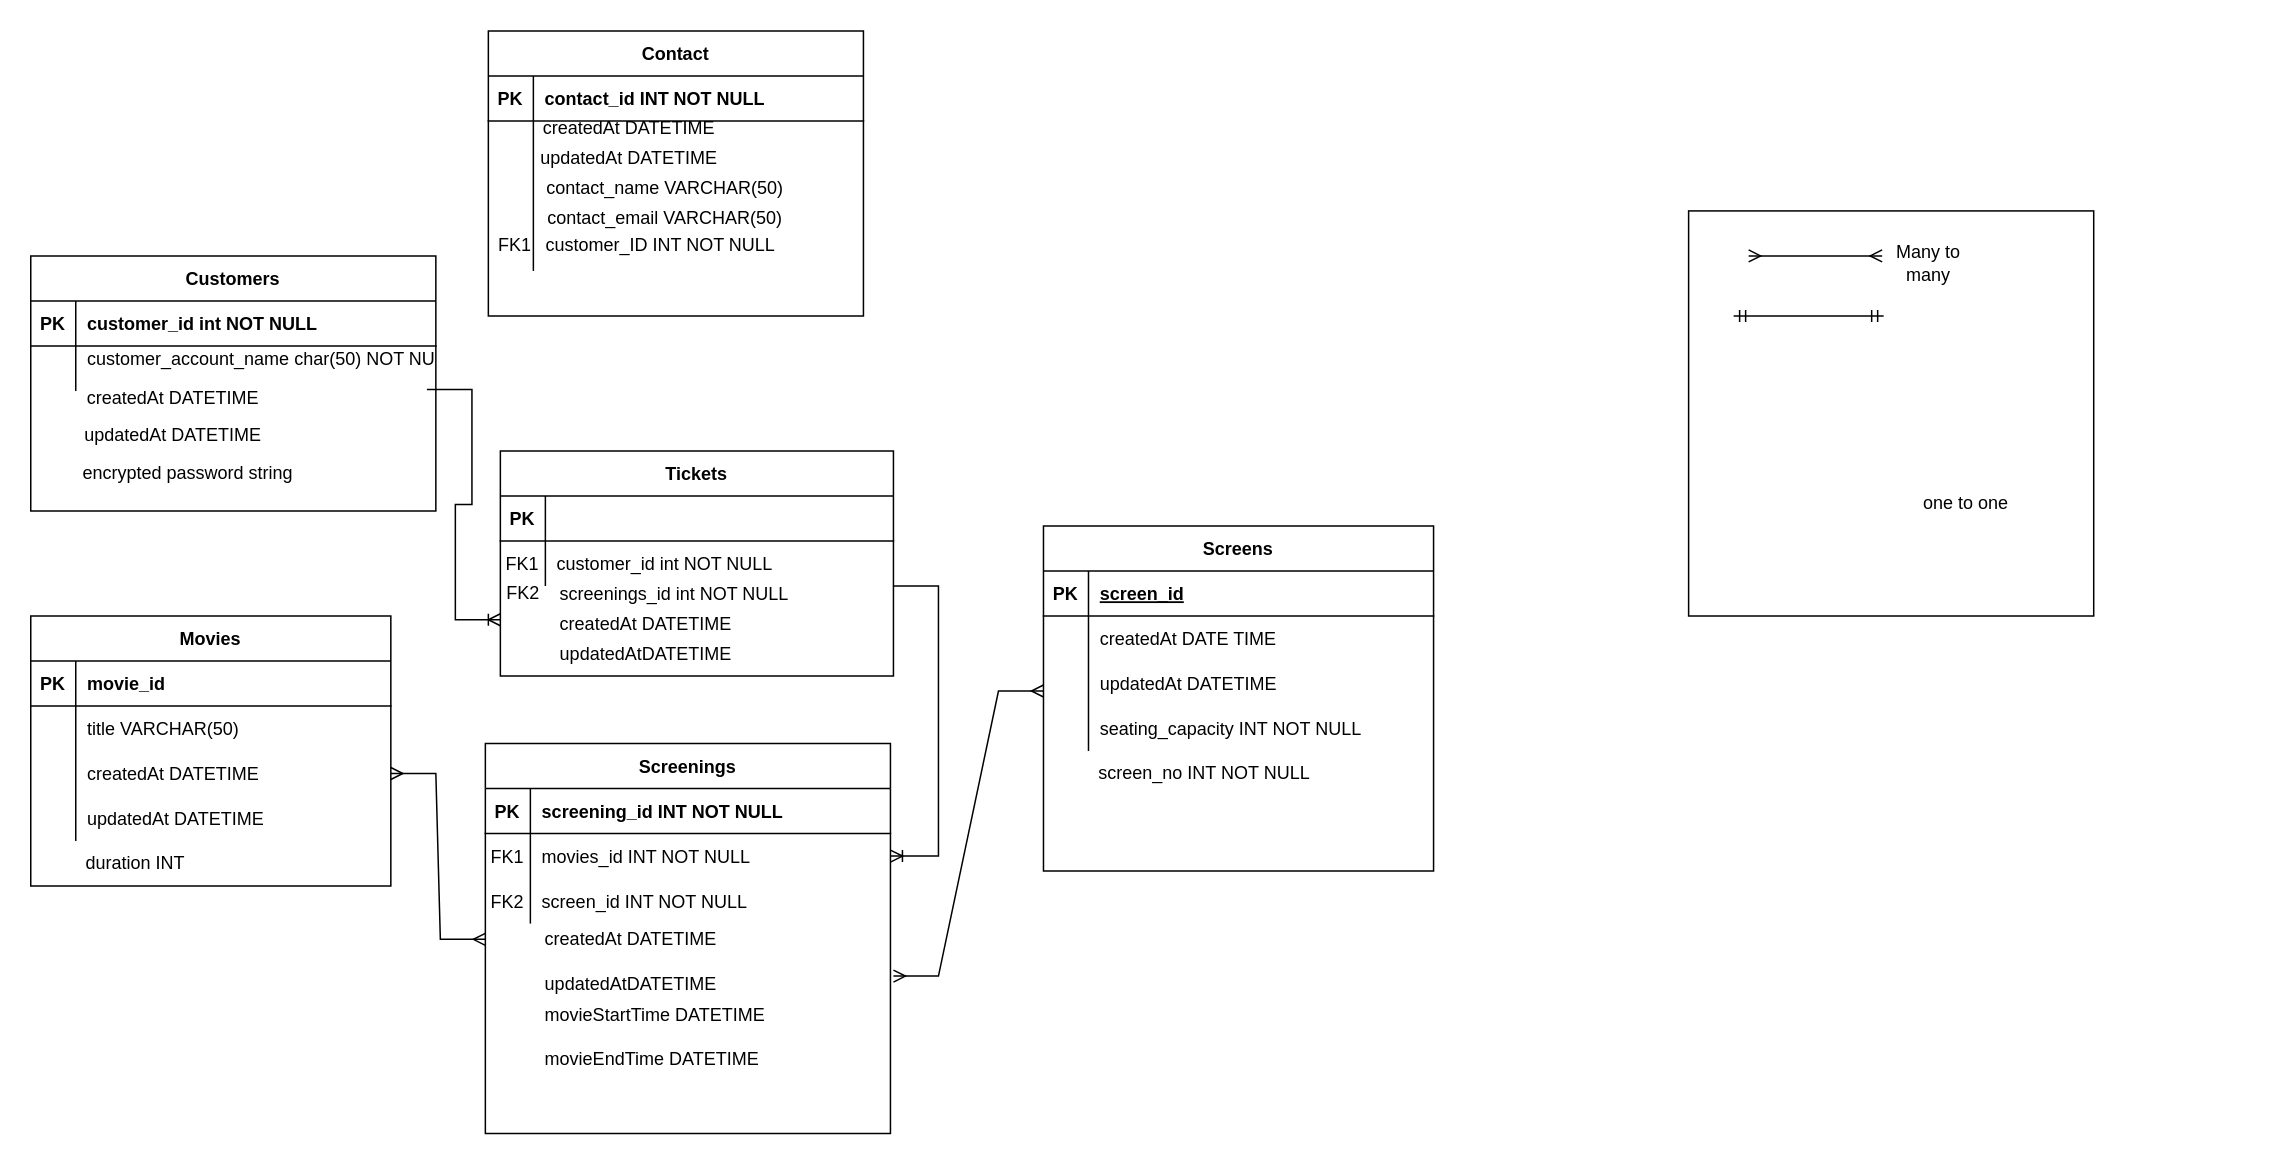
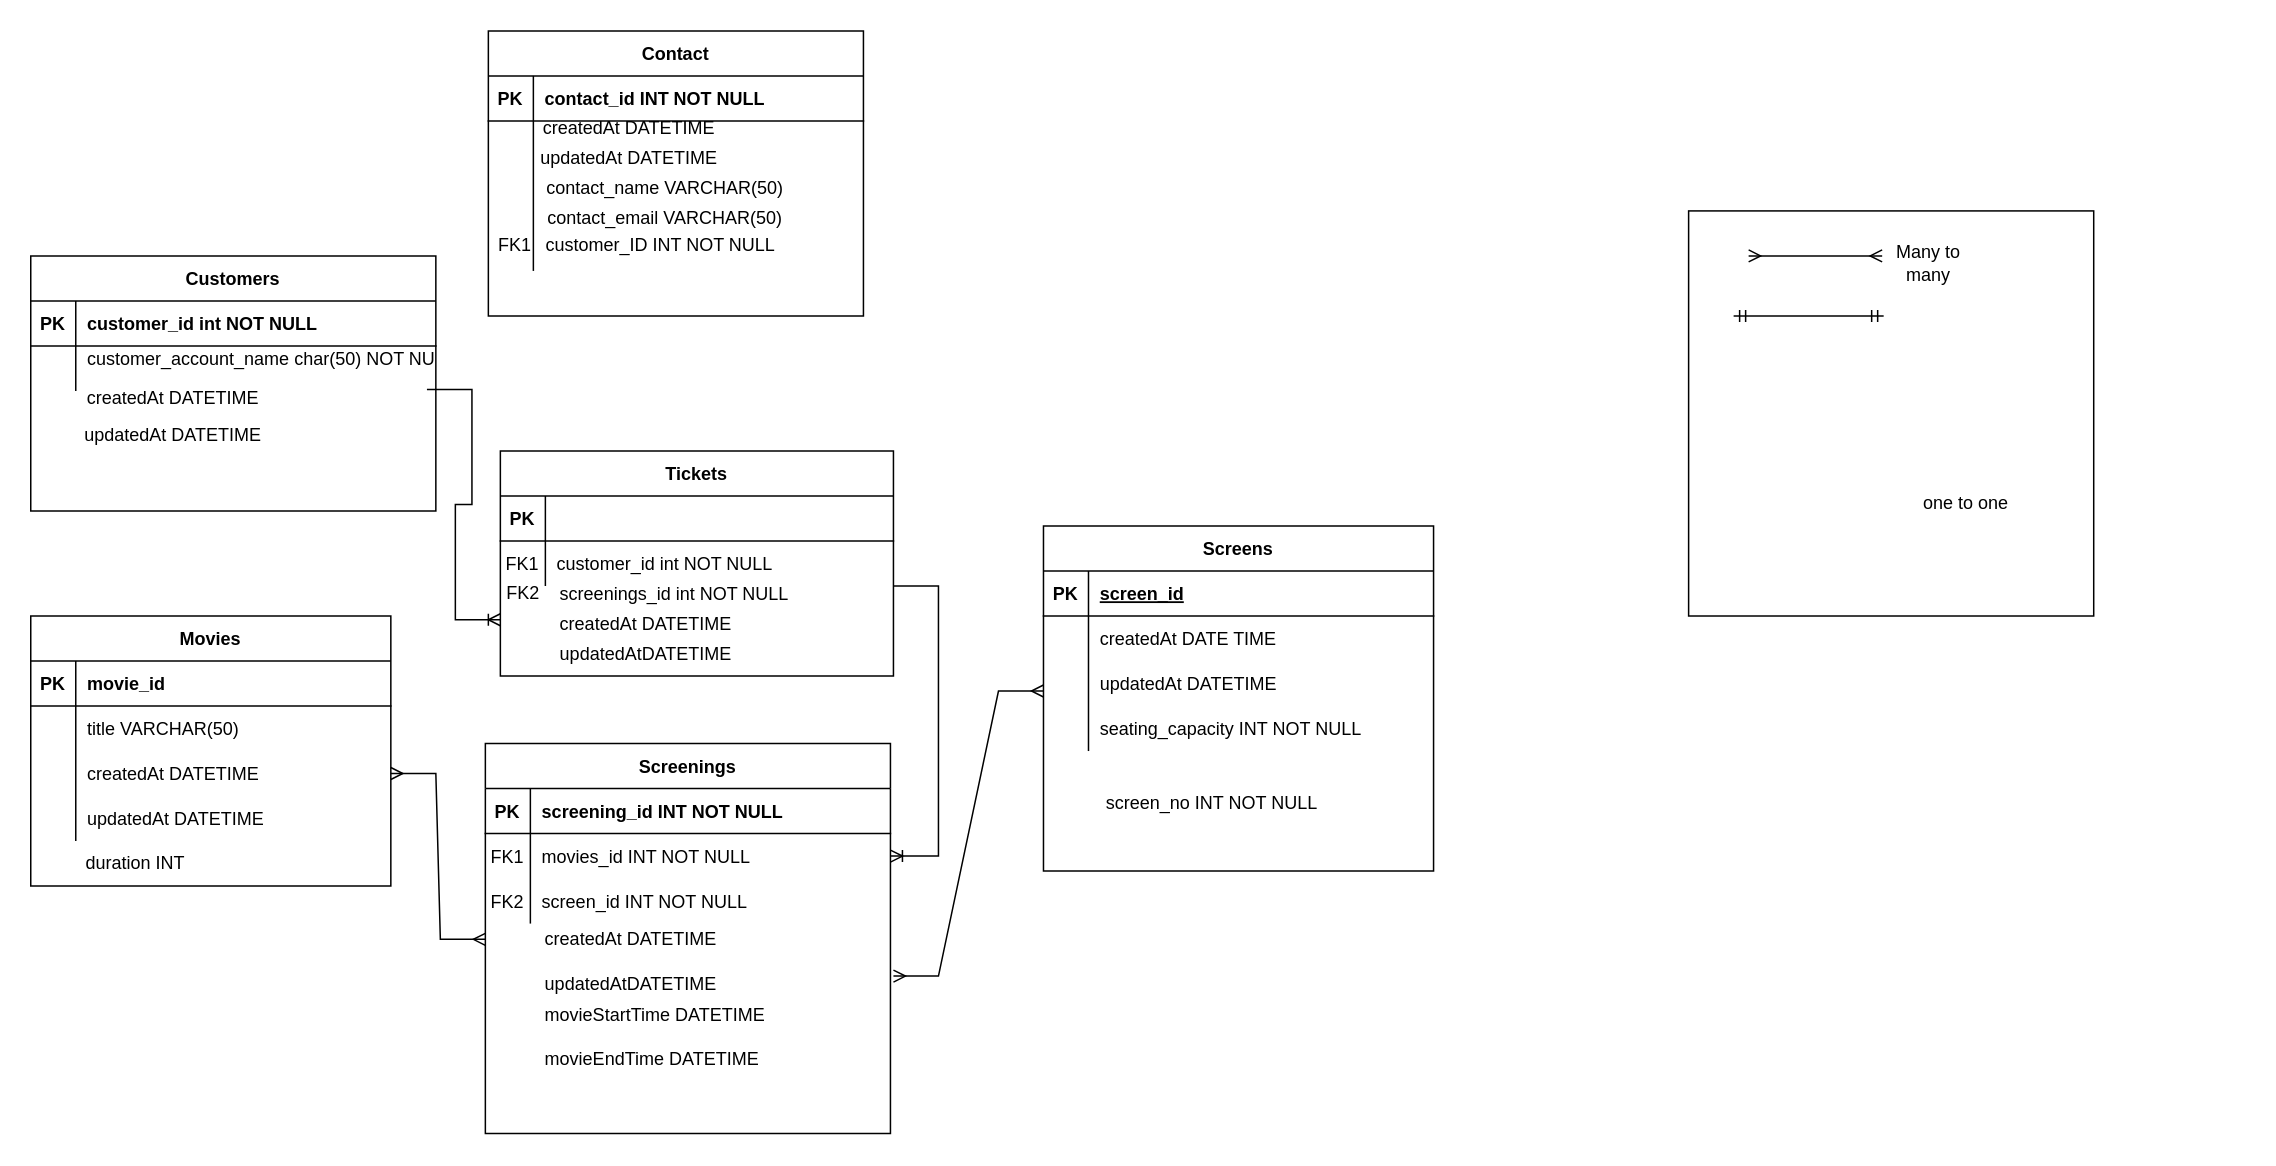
(188, 473) -> none
(1205, 773) -> (1212, 803)
